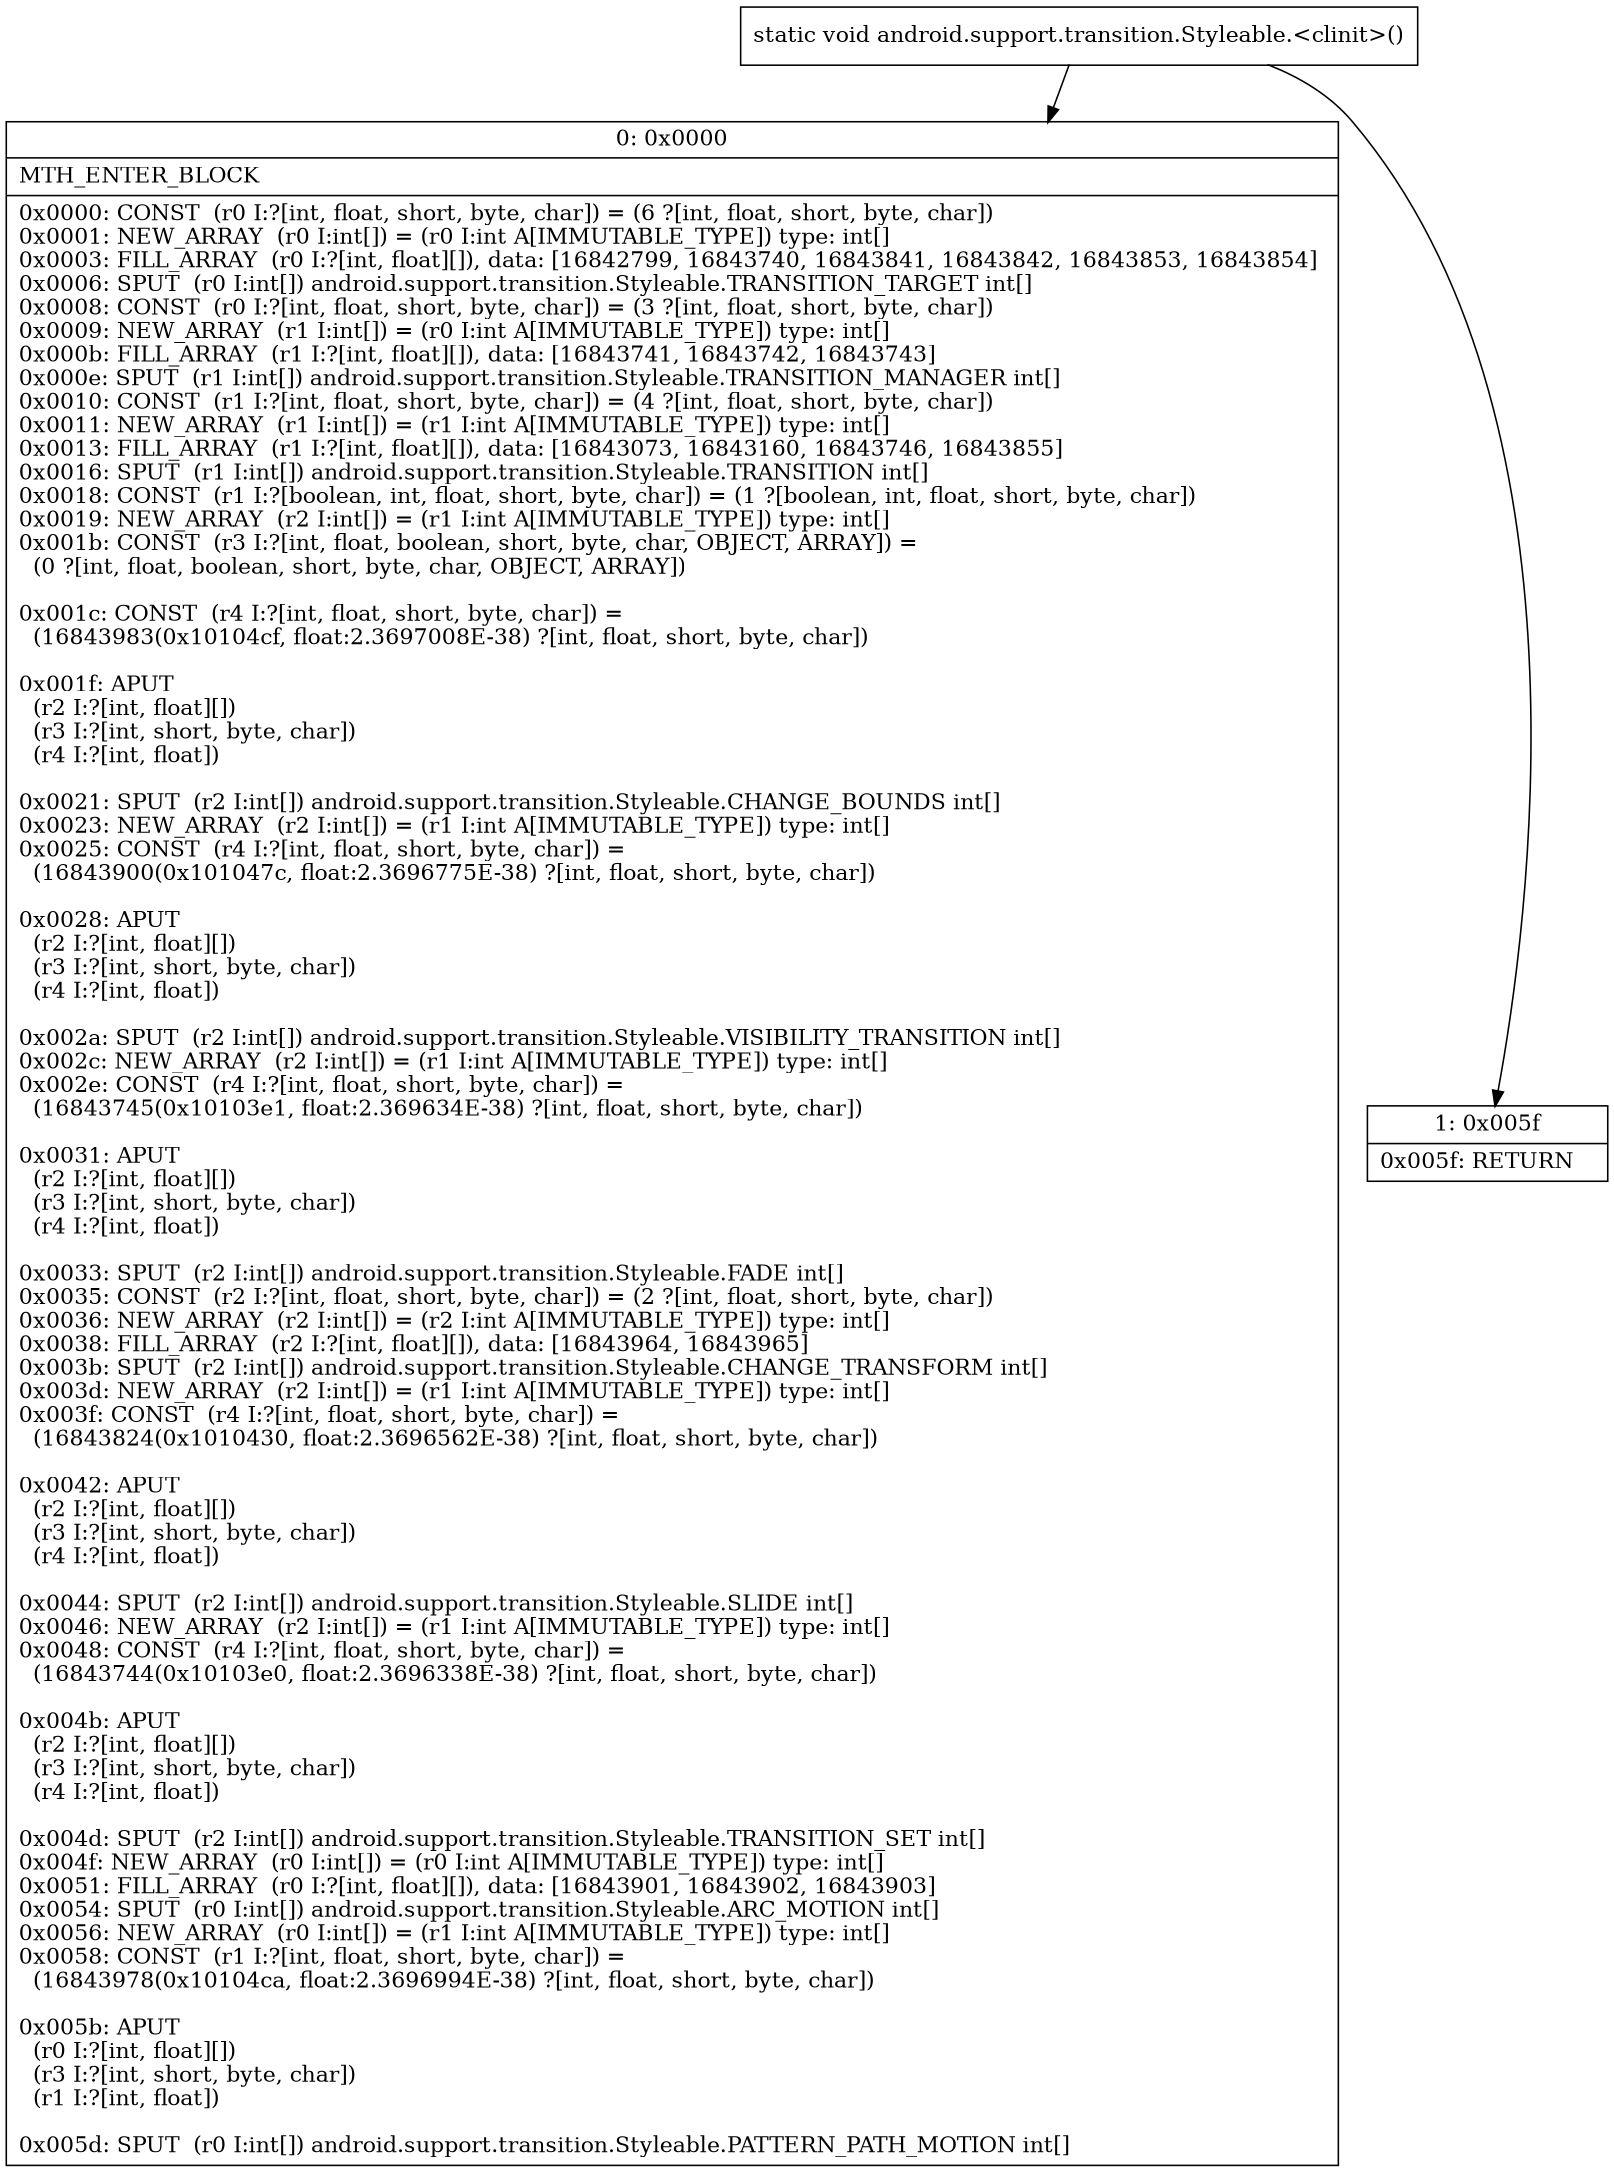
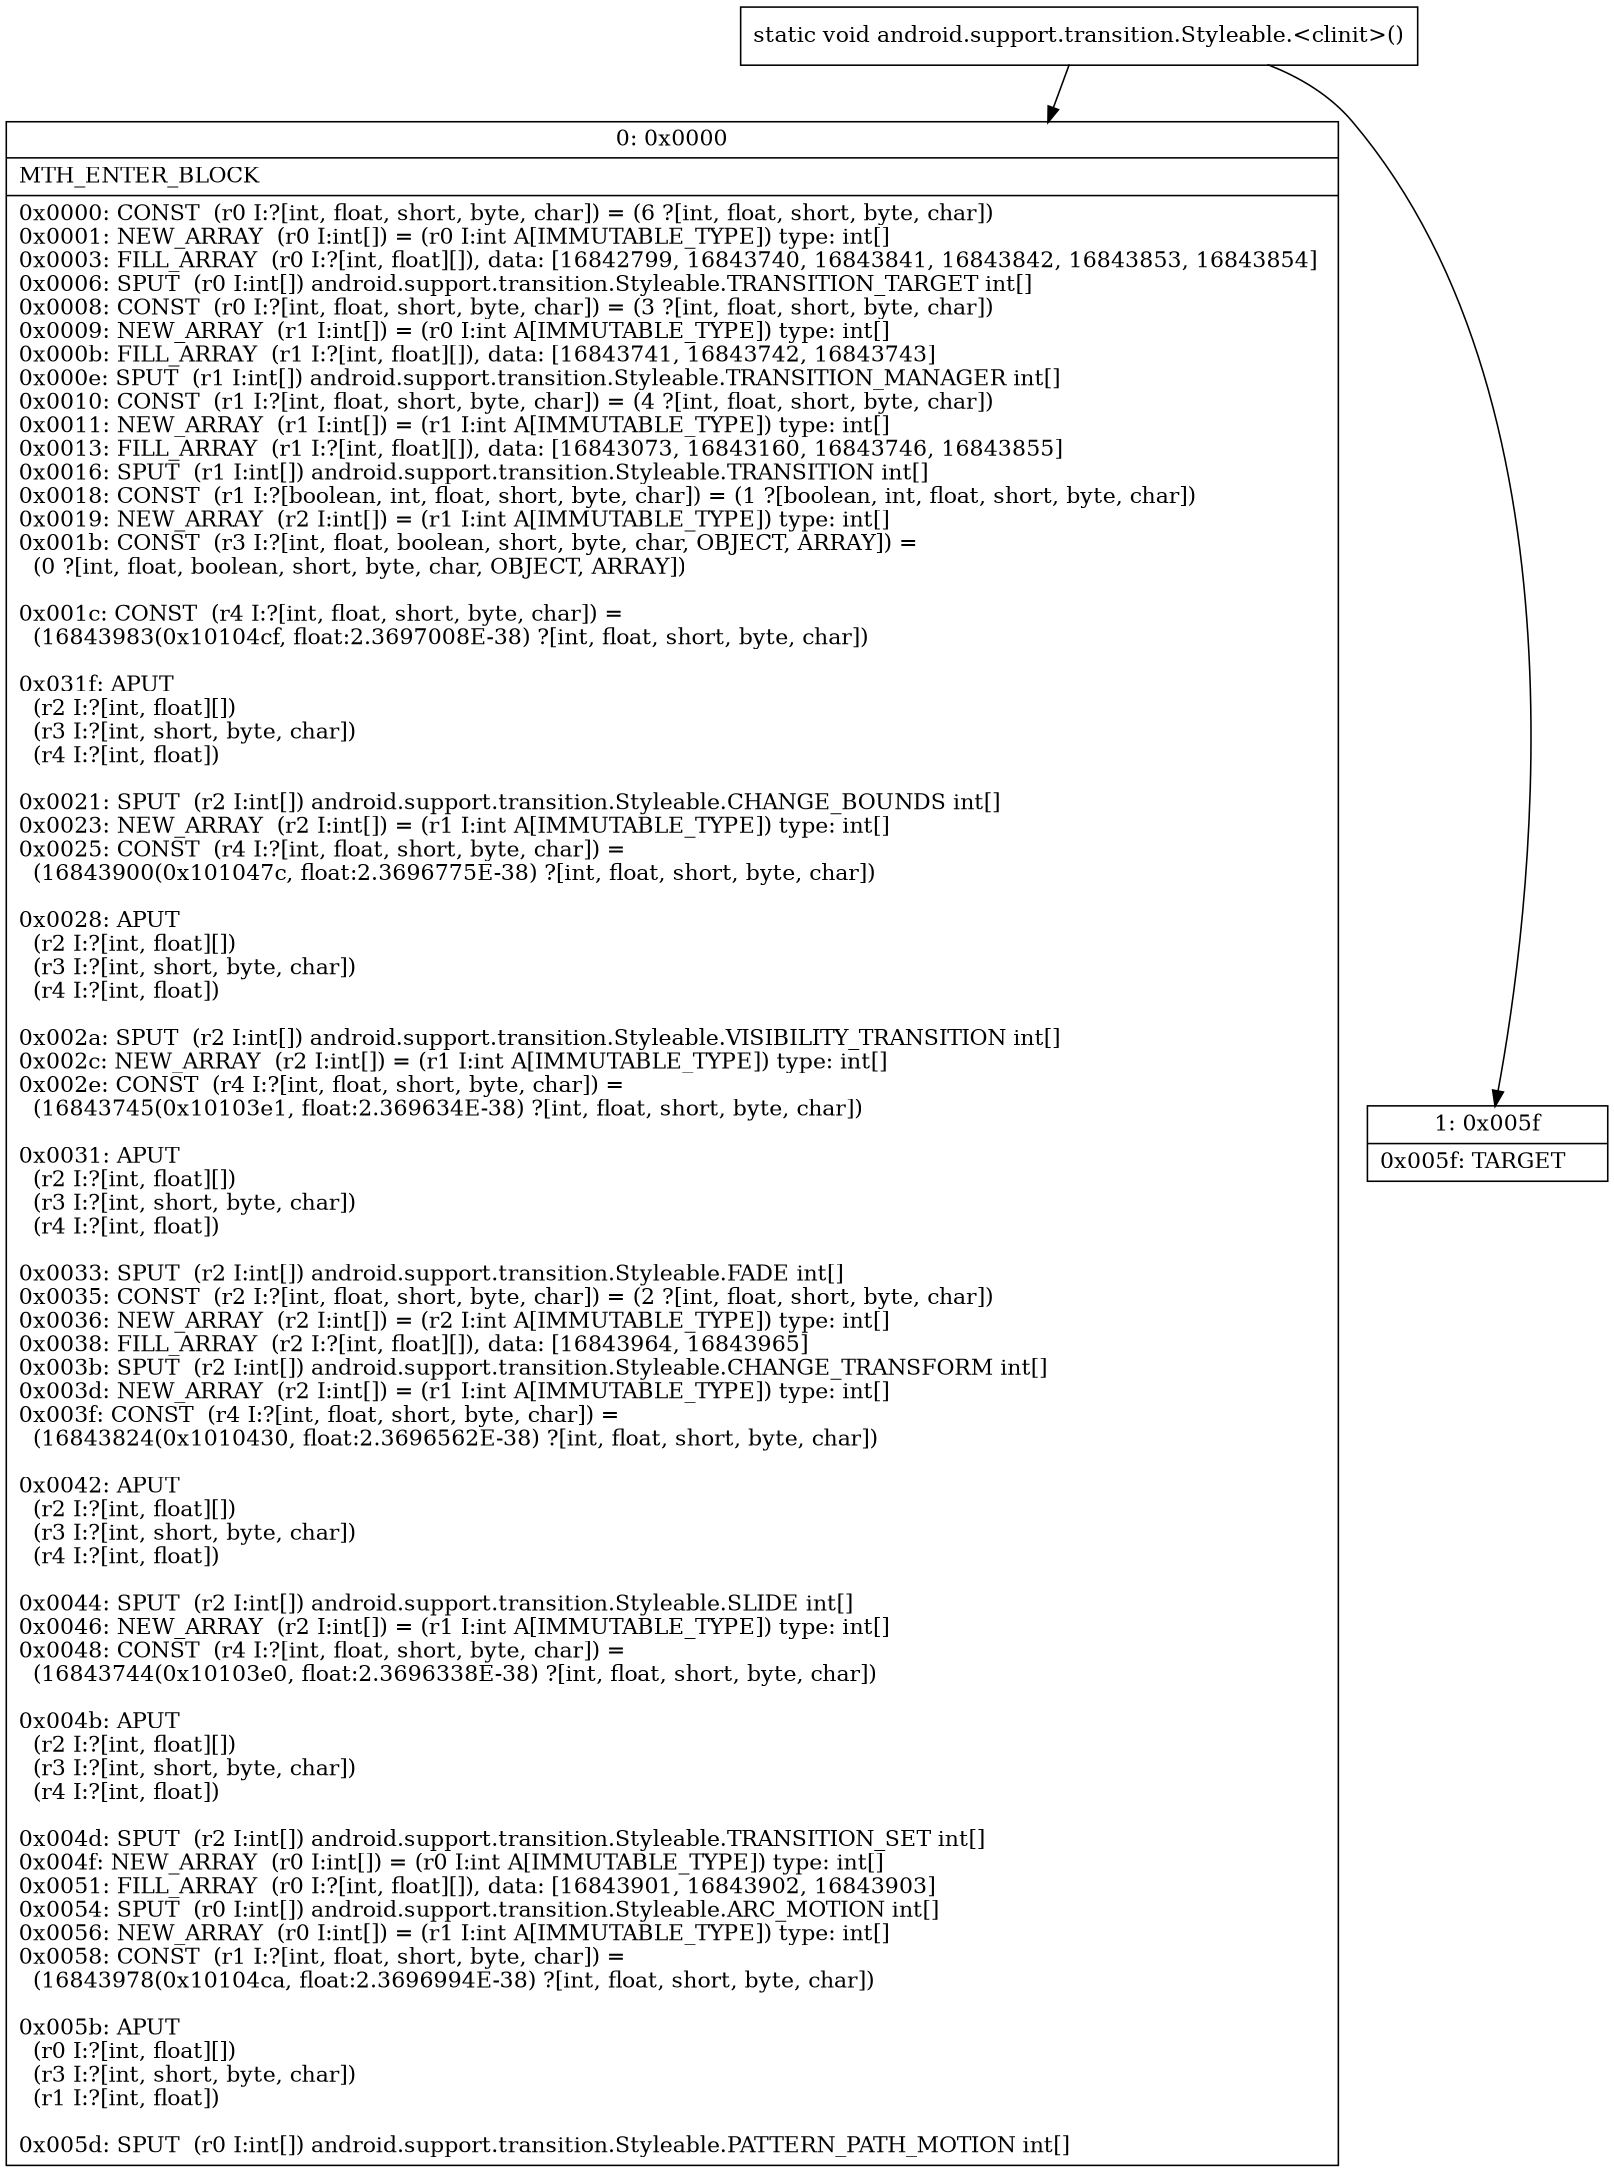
(104, 685) -> (104, 685)
(1488, 1162) -> (1484, 1162)
